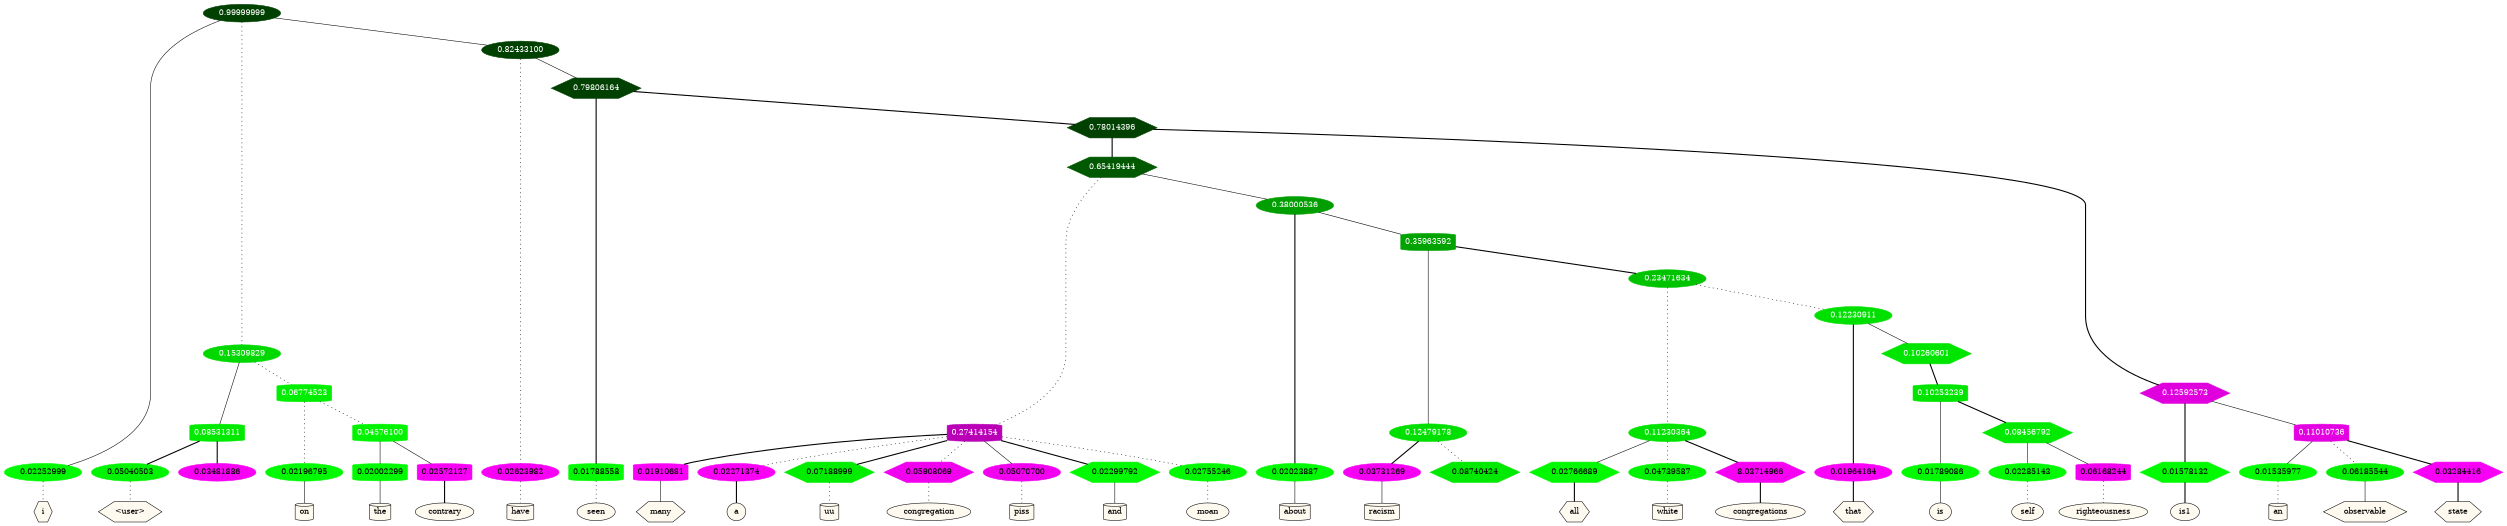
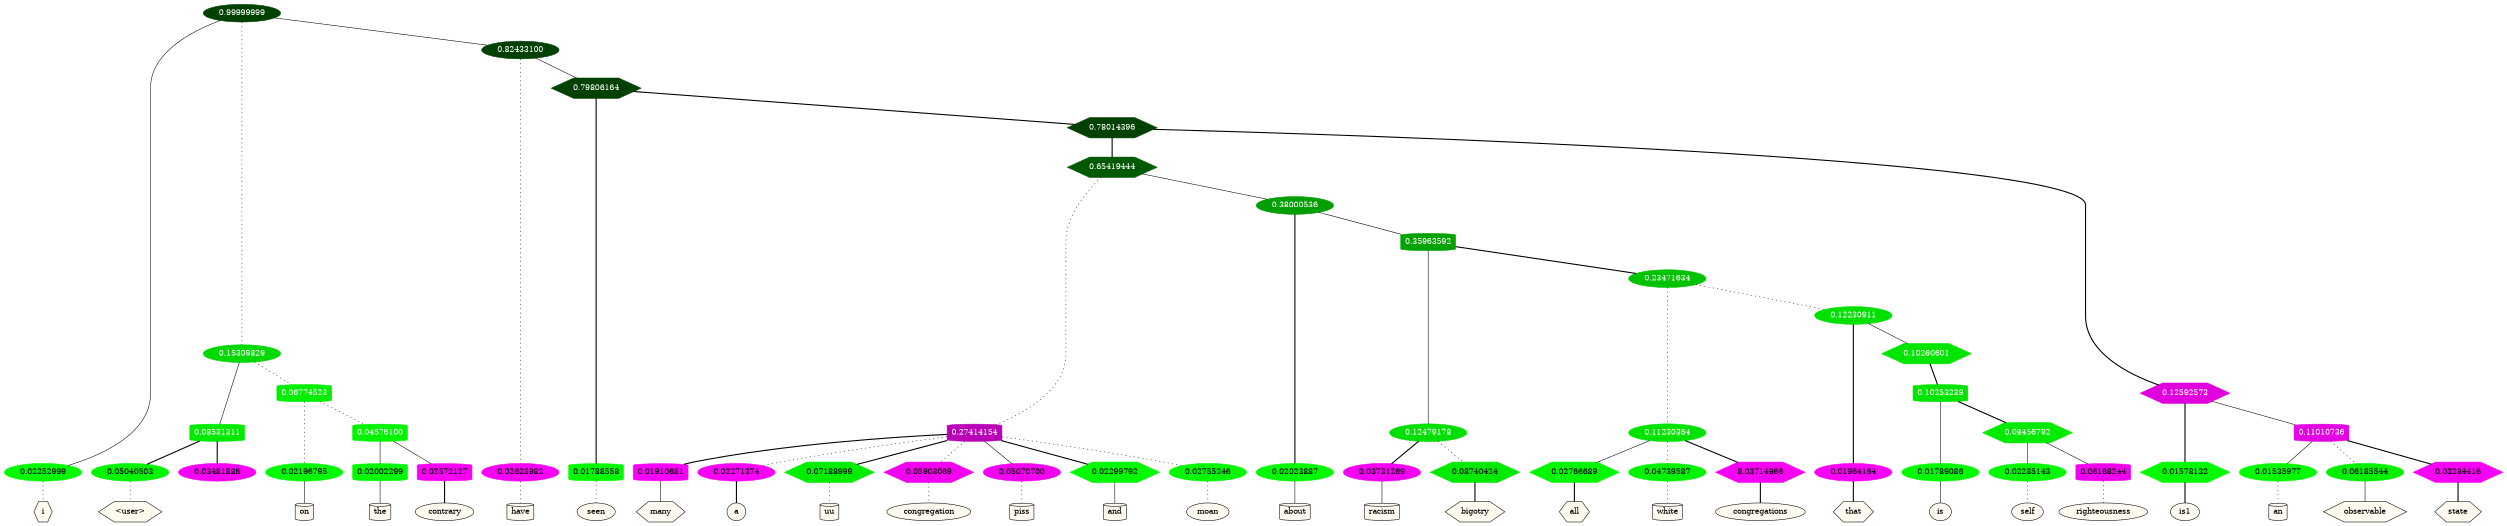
none -> (1475, 512)
